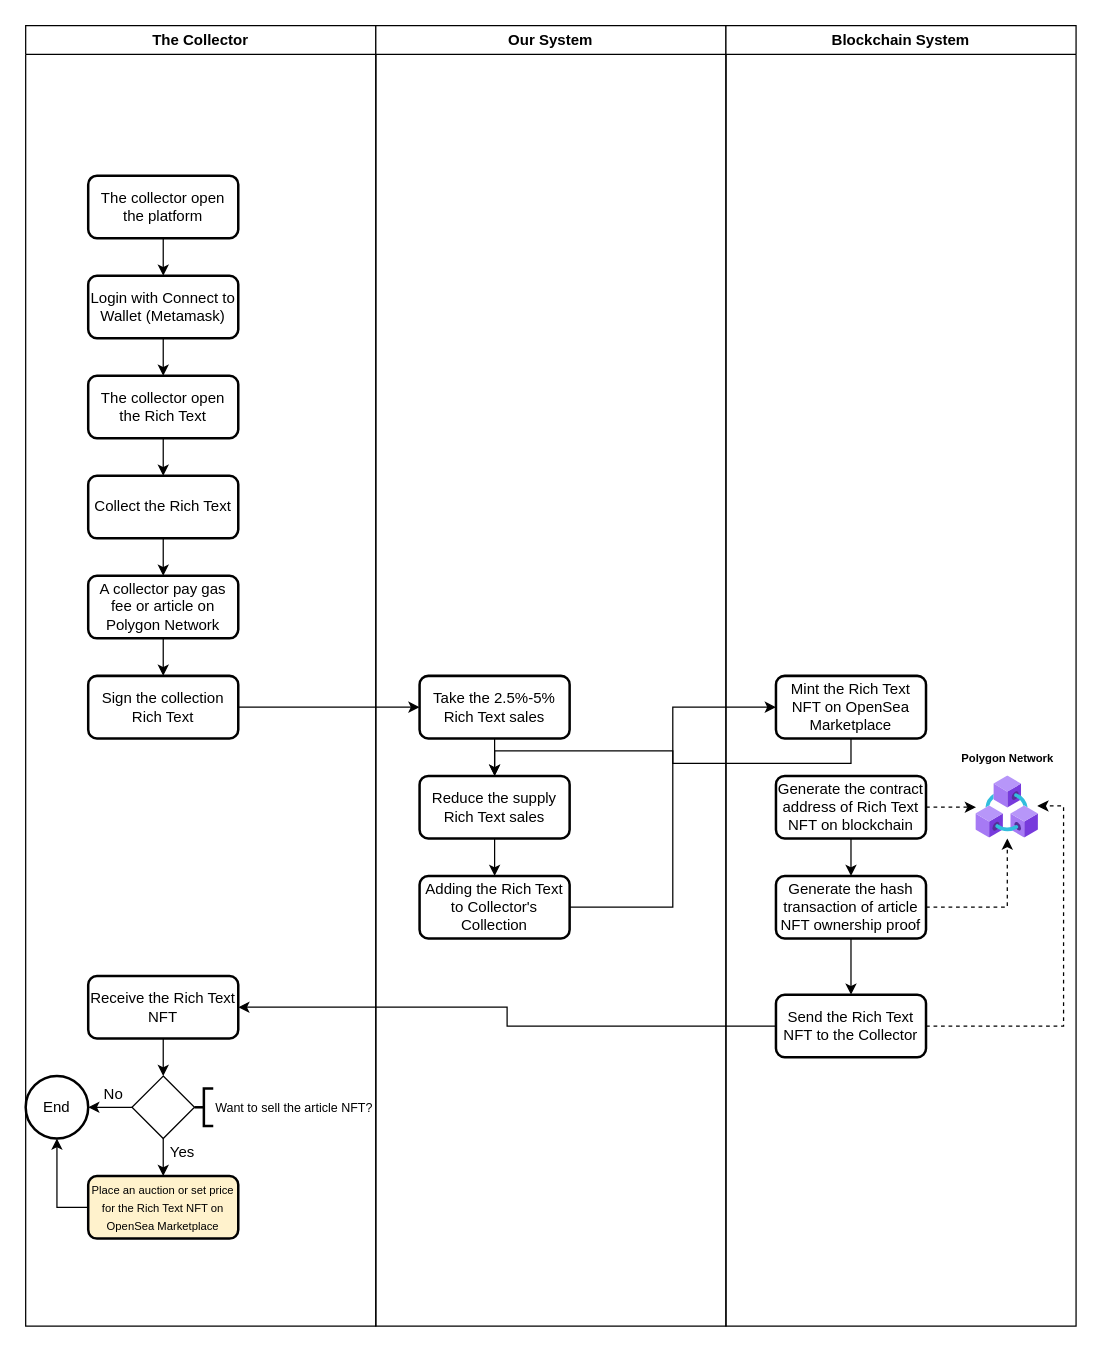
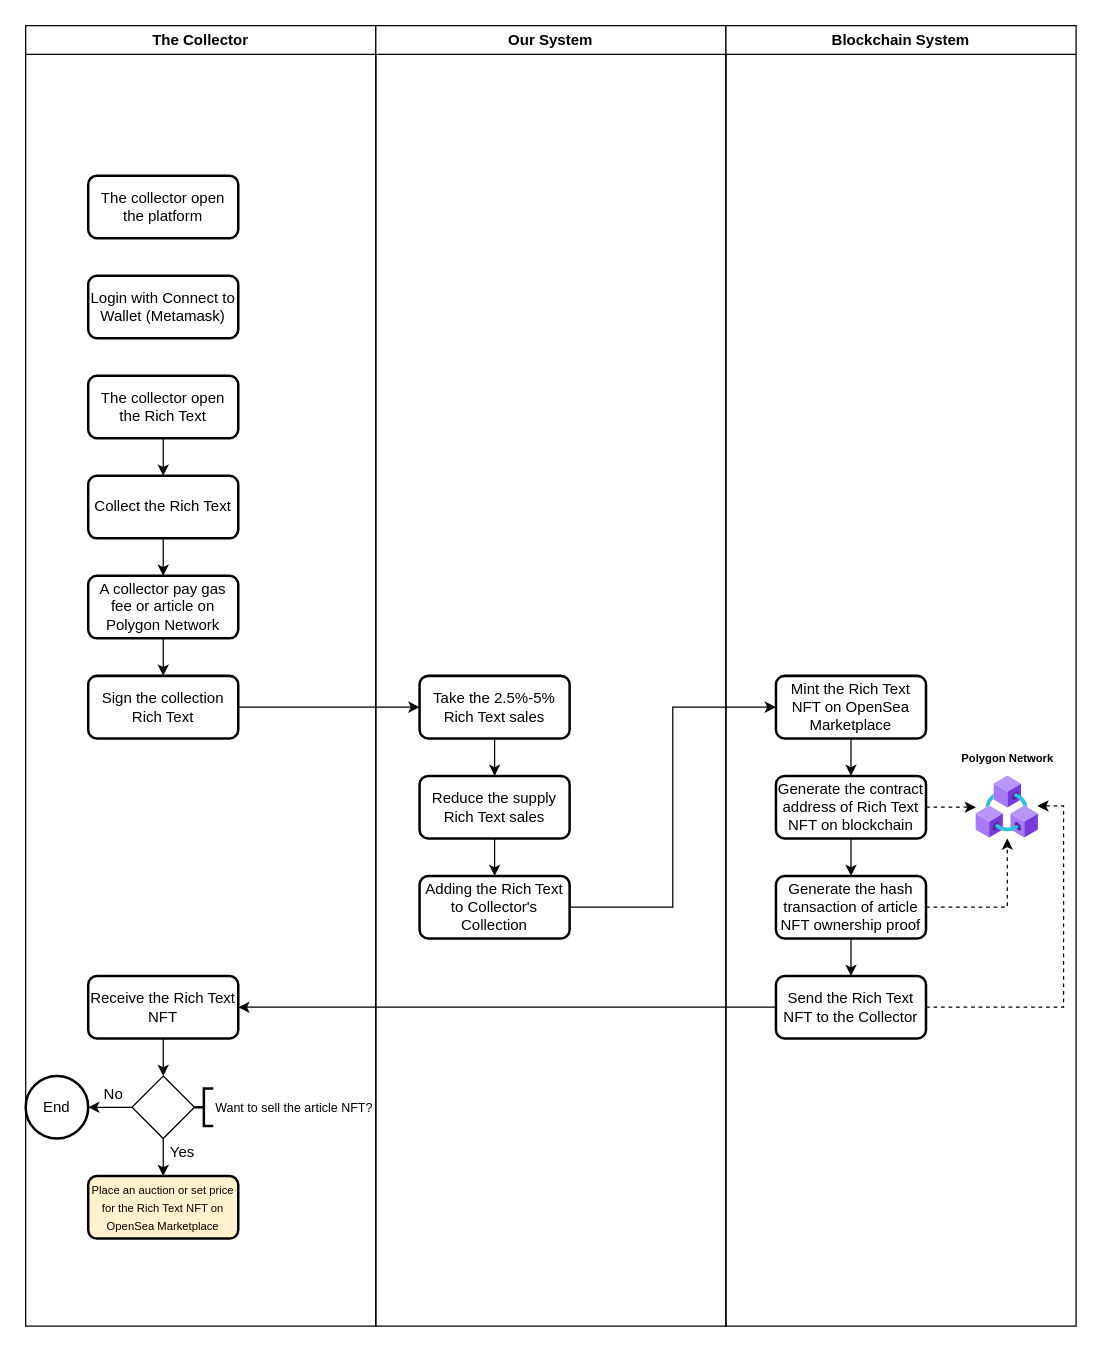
(163, 252) -> none
(163, 352) -> none
(764, 763) -> (851, 764)
(851, 1026) -> (851, 1007)
(57, 1193) -> none
